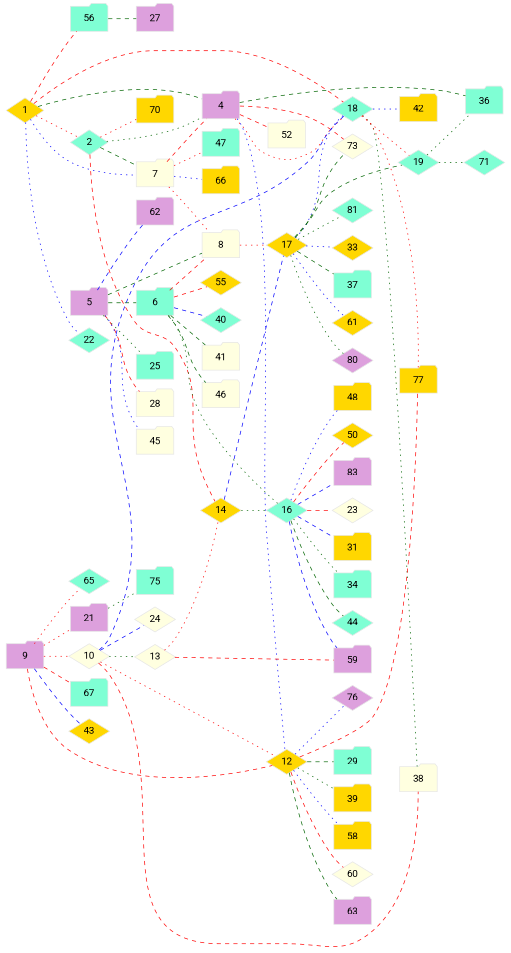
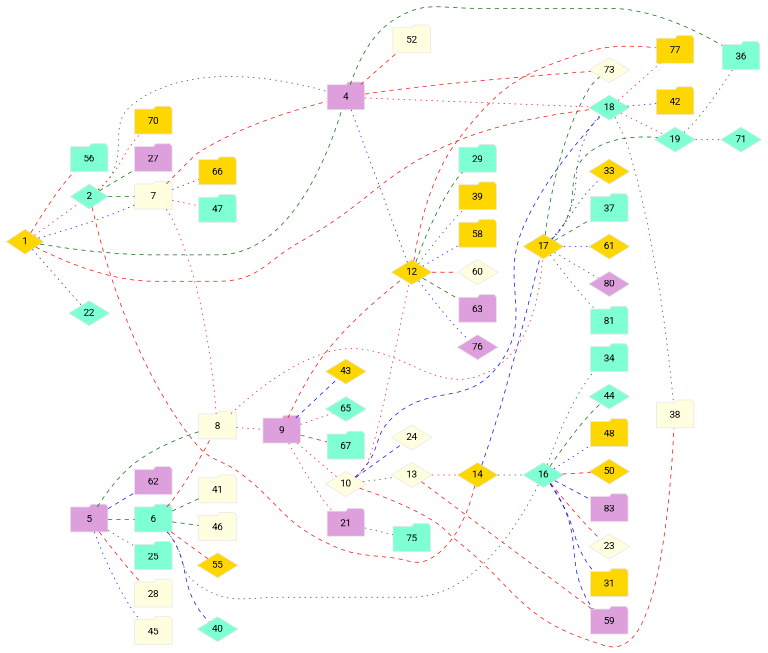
(122, 19) -> (117, 180)
(353, 210) -> (609, 322)
none -> (250, 428)
